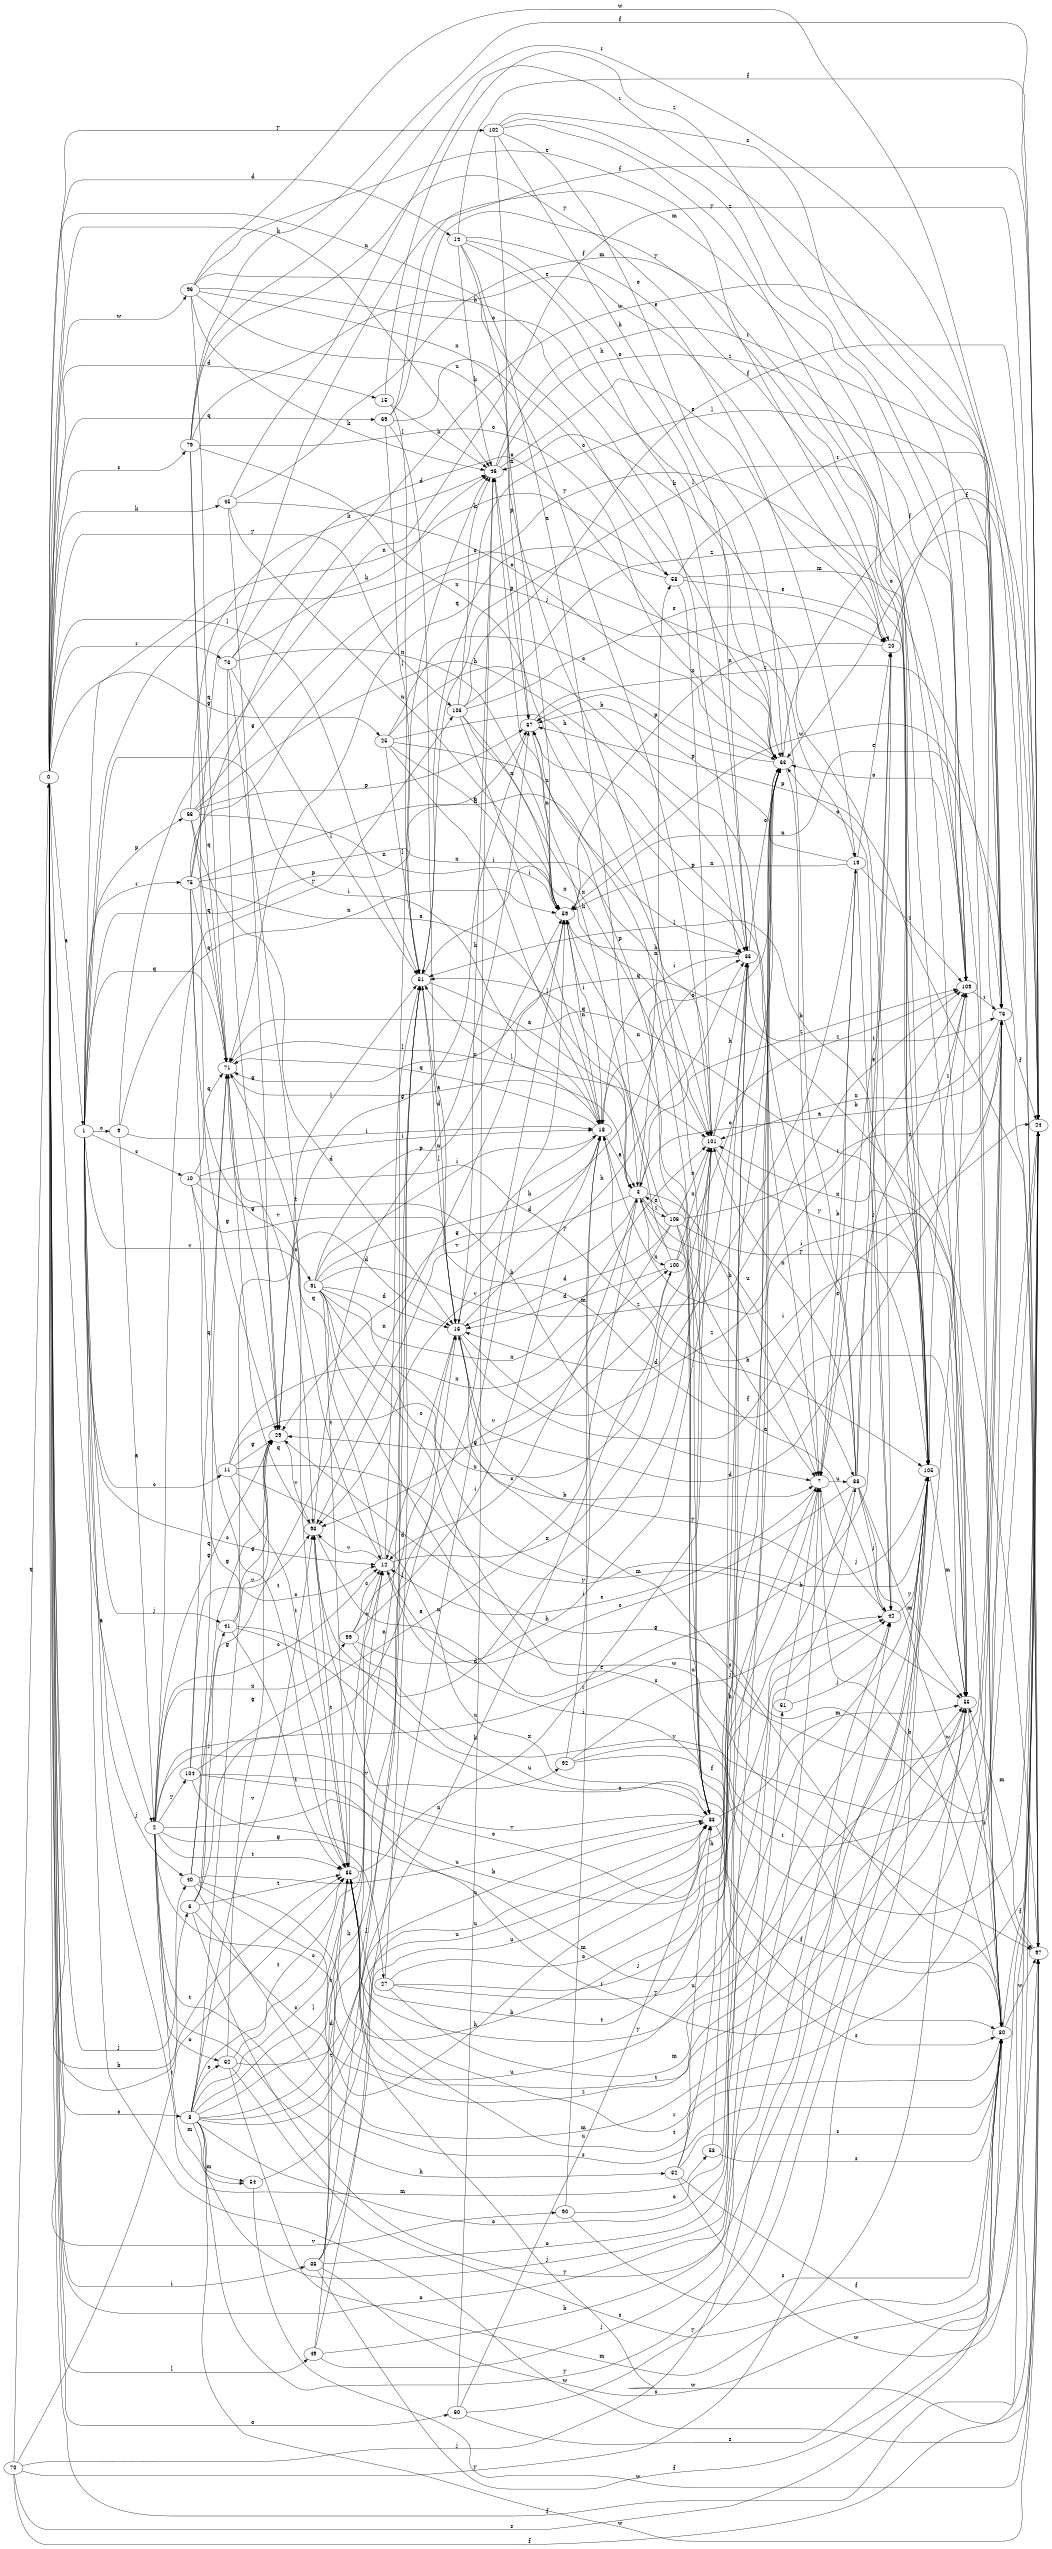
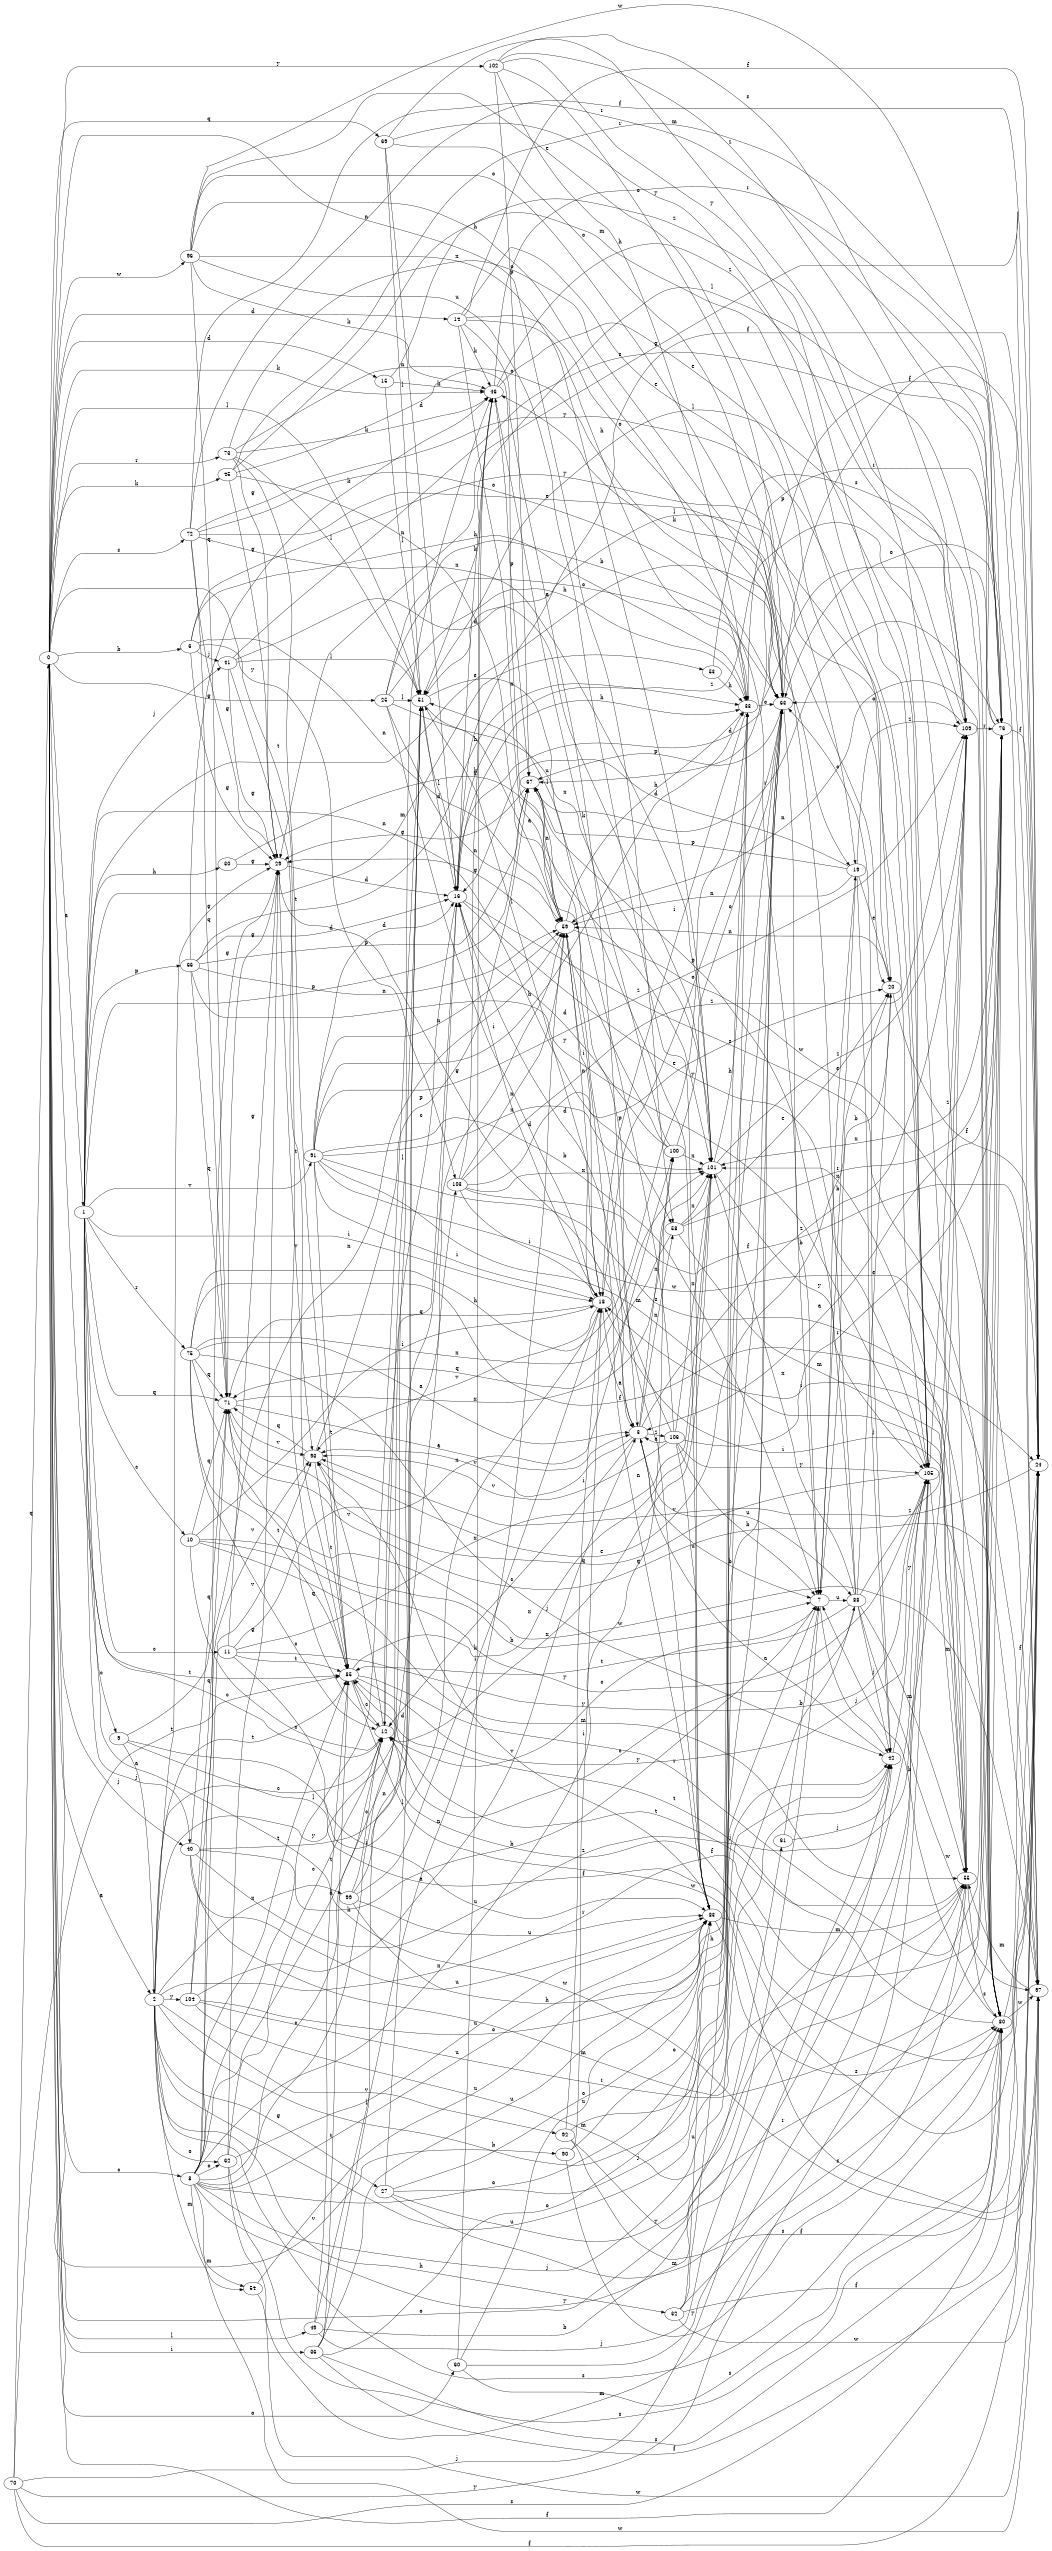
(190, 446) -> (190, 534)
none -> (227, 864)
